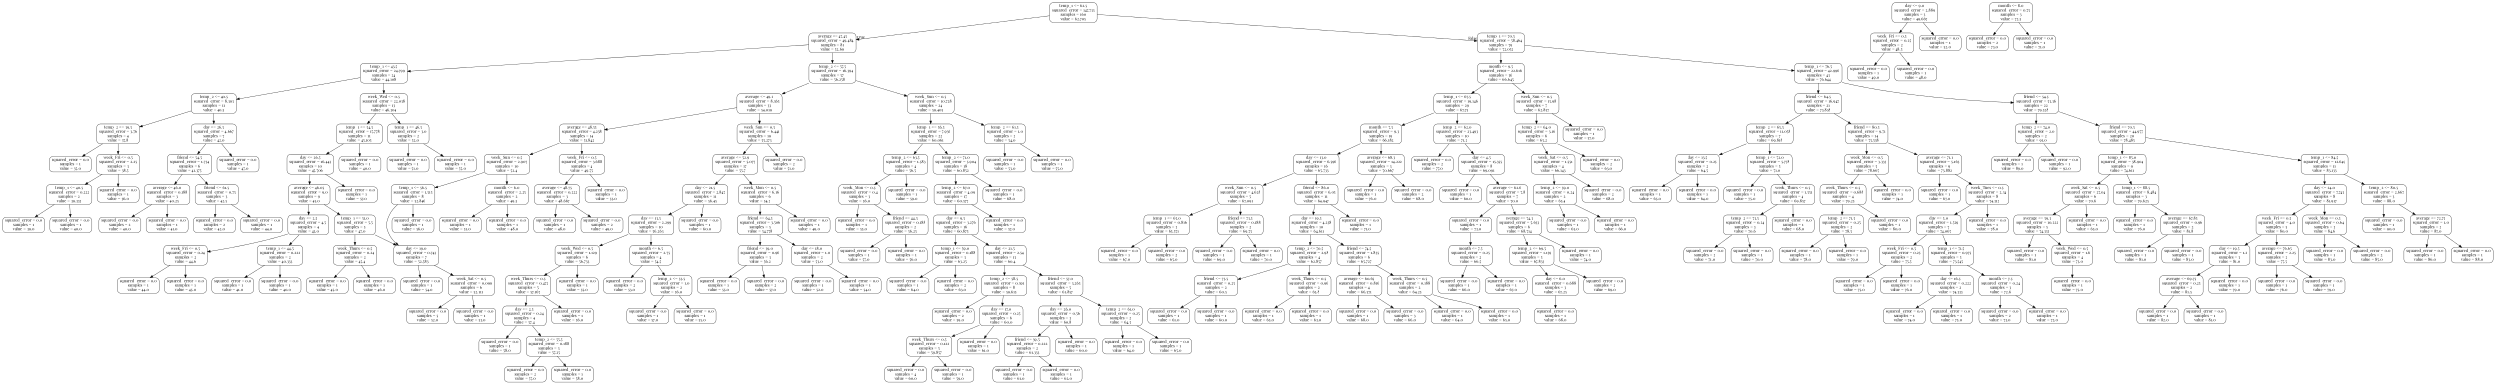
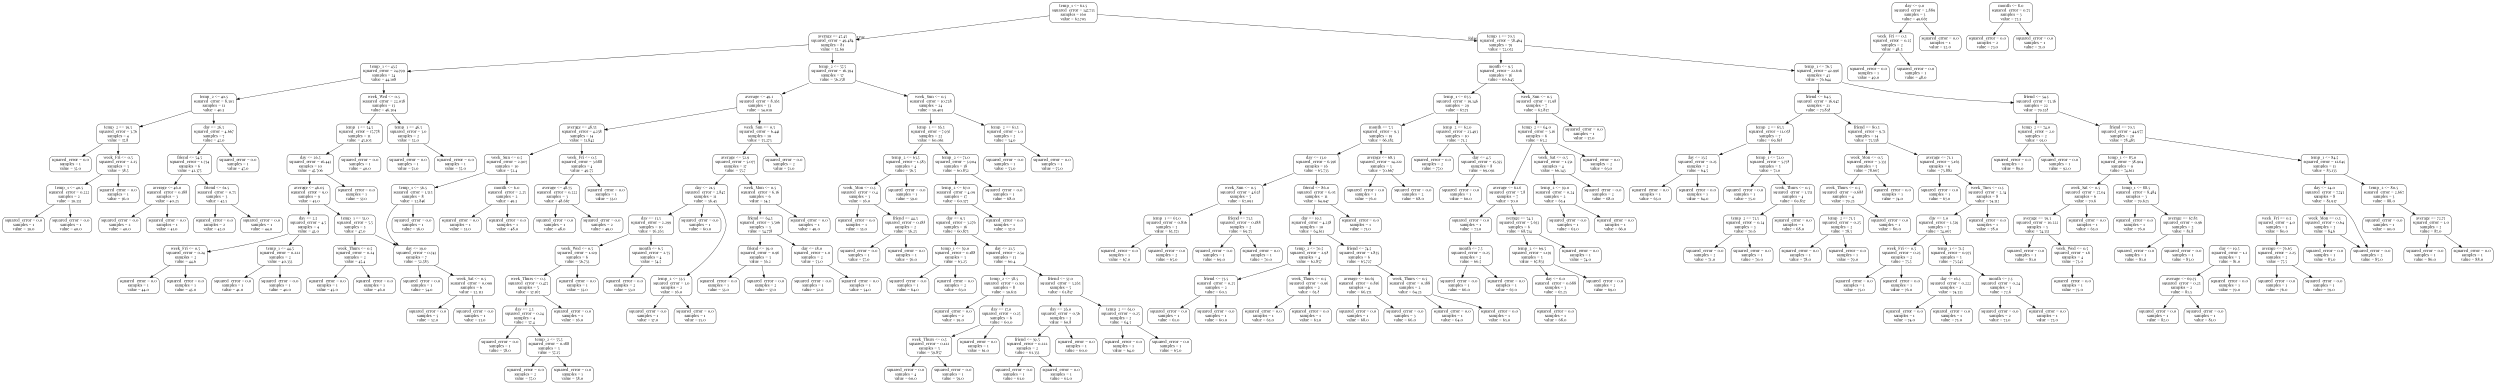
(1494, 178) -> (1523, 163)
(2302, 209) -> (2354, 223)
(2254, 239) -> none
(660, 269) -> (719, 243)
